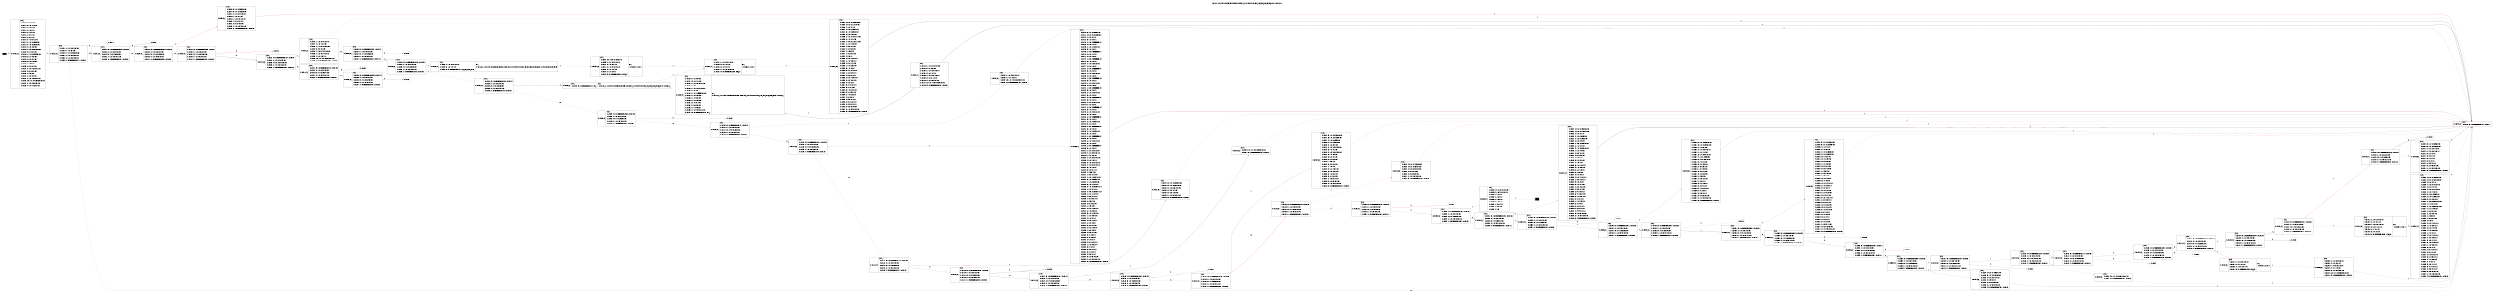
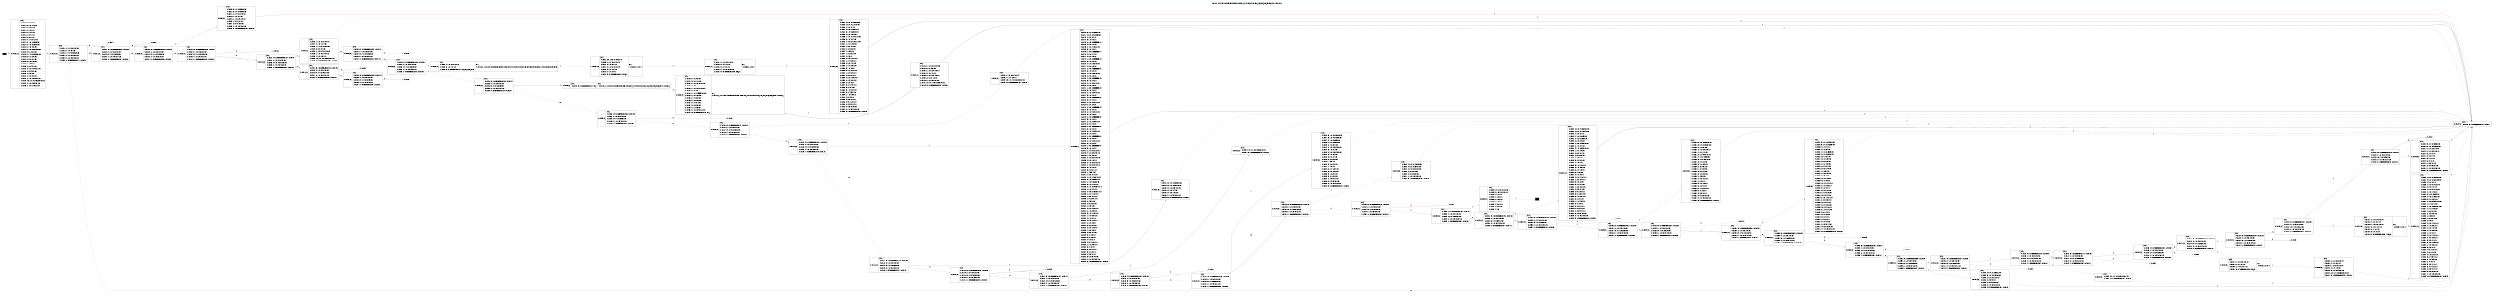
(675, 75) -> (662, 89)
